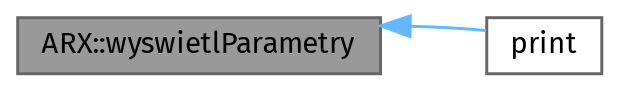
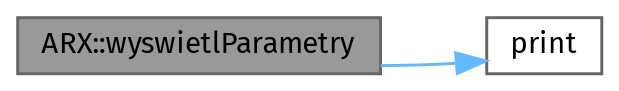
(448, 28) -> (418, 65)
